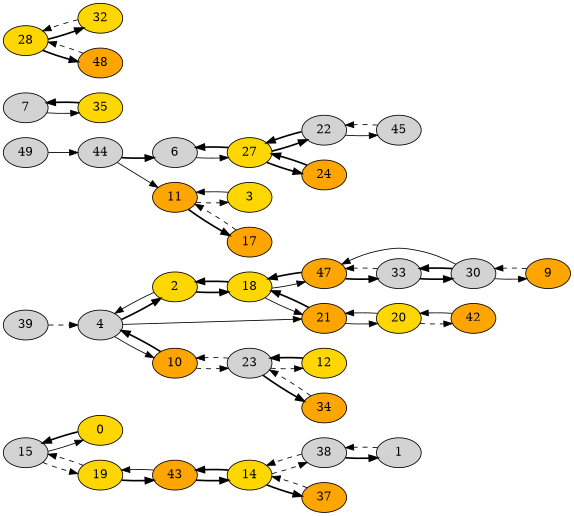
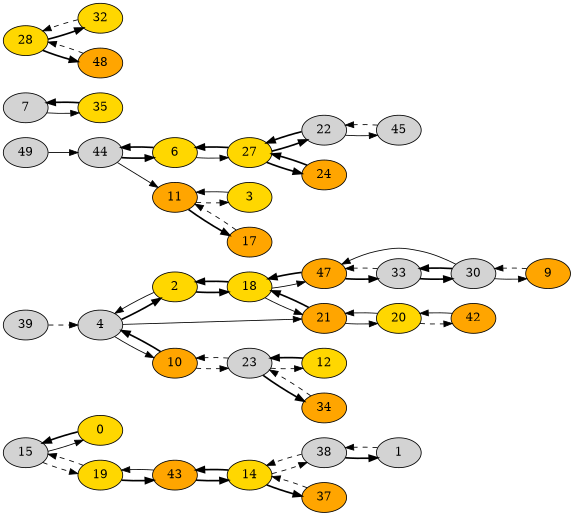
none -> (142, 147)
(175, 153) -> (175, 153)
